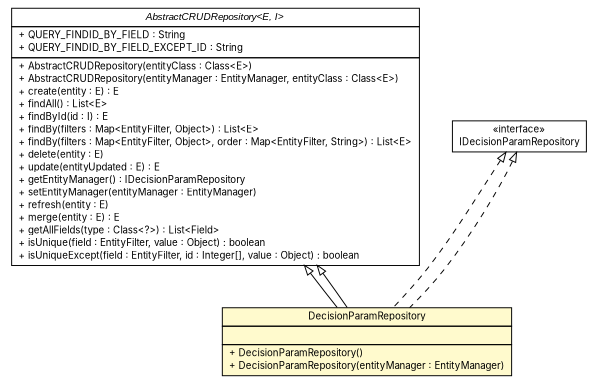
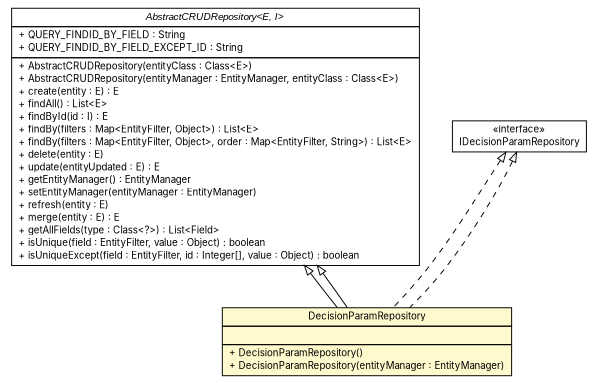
(132, 180) -> (105, 180)
